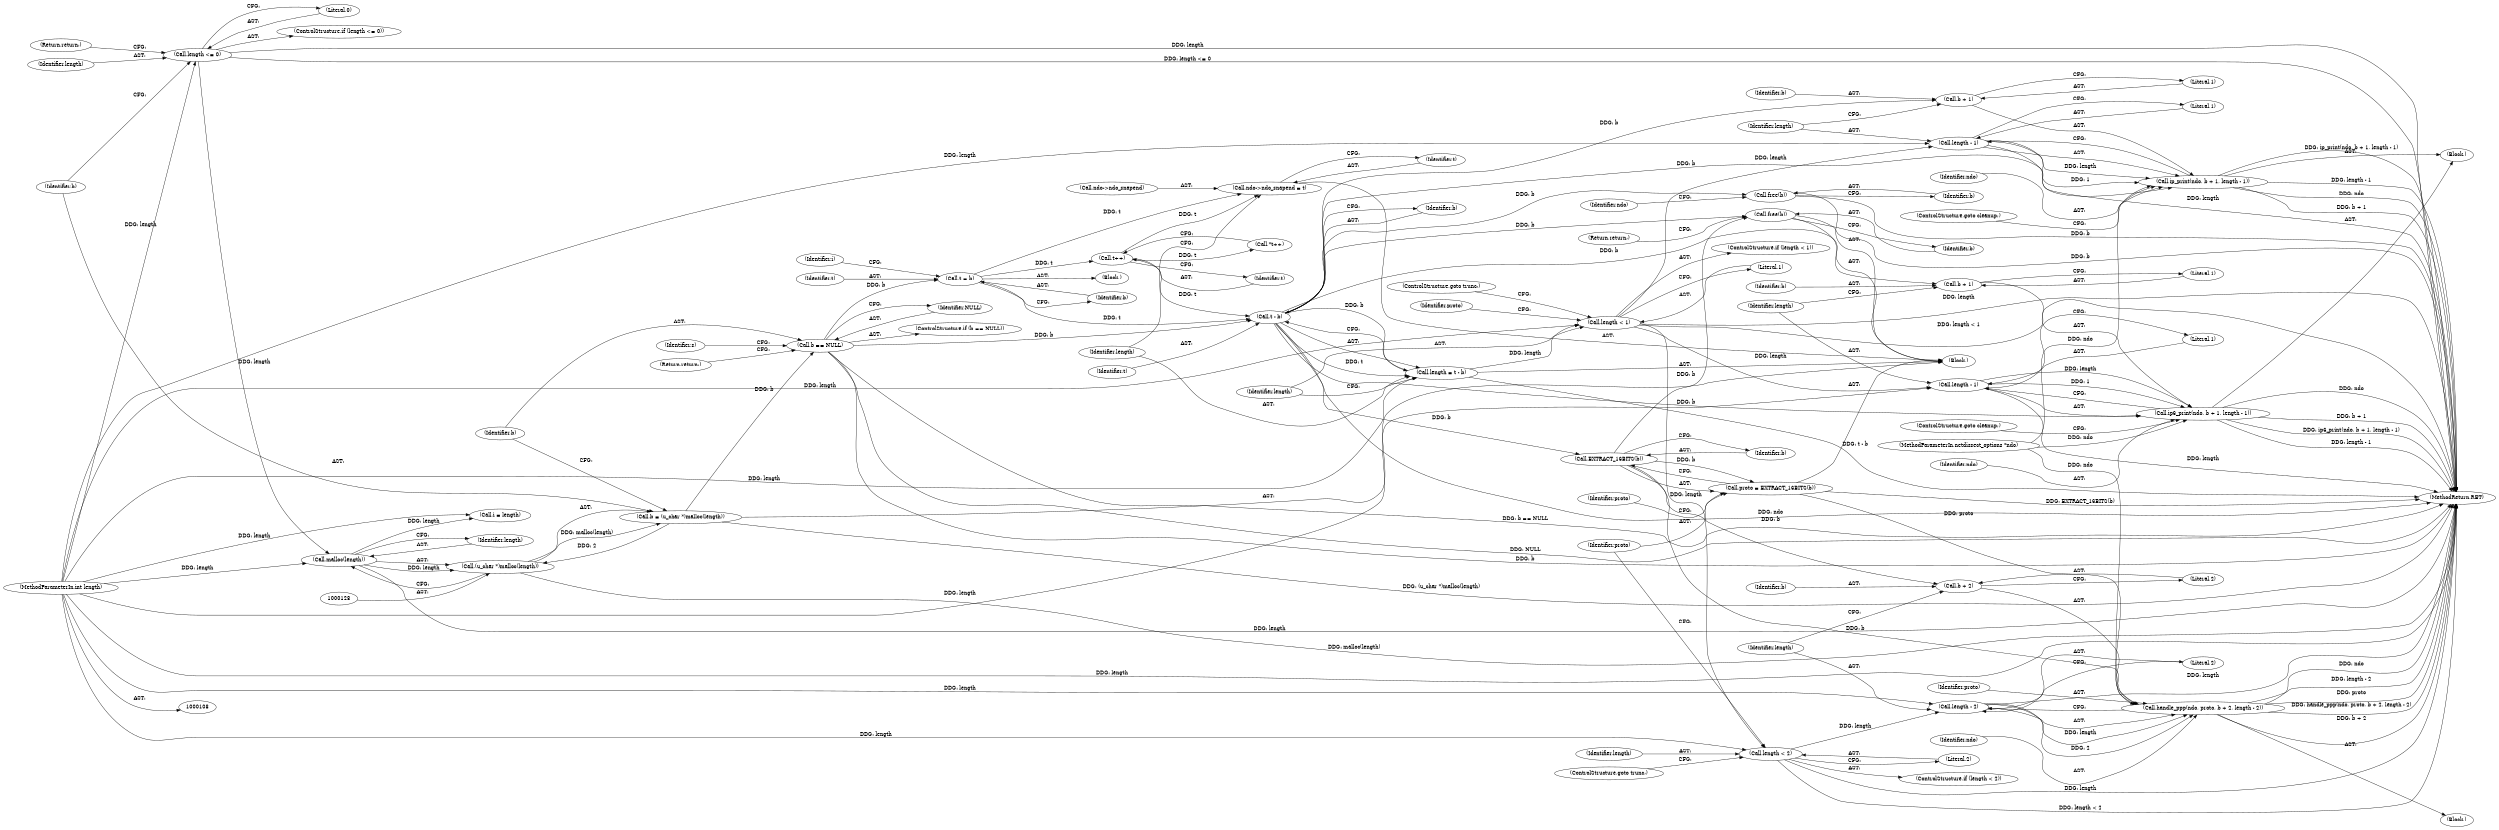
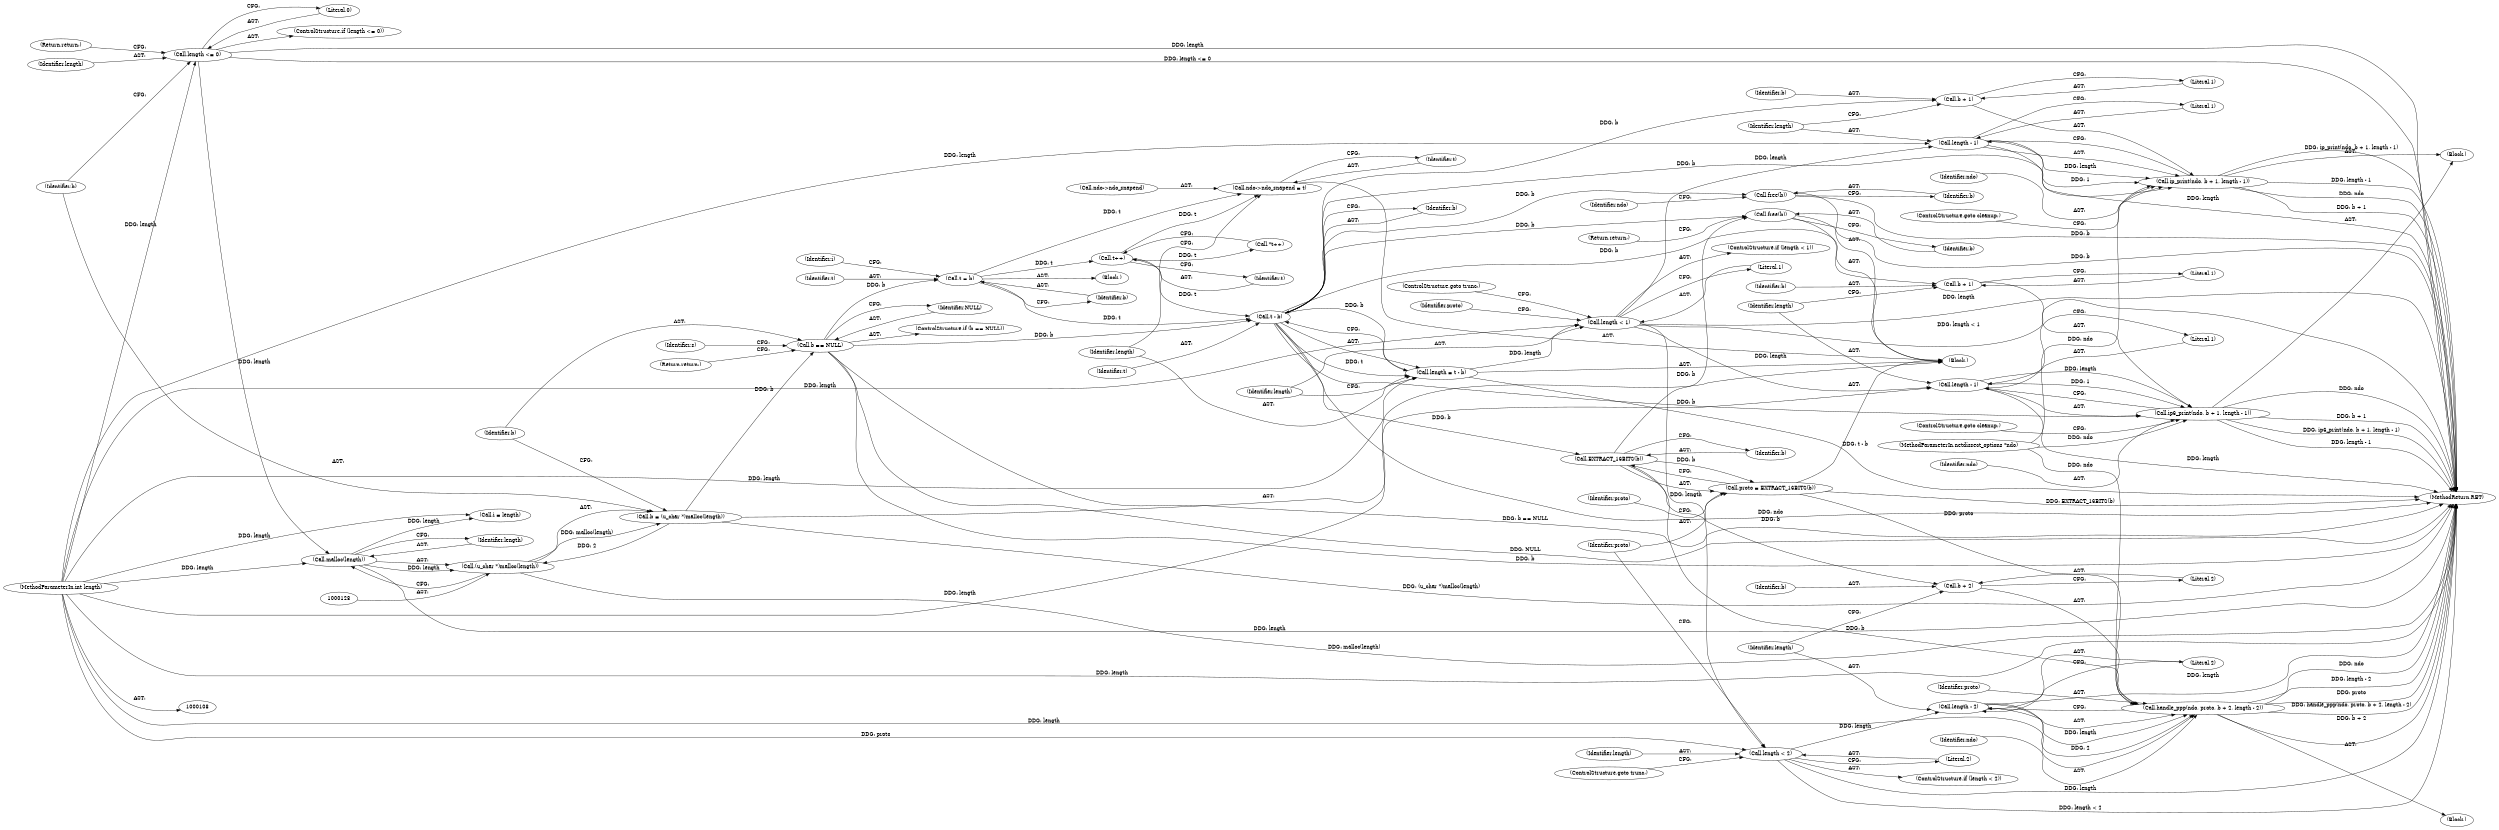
(972, 692) -> (1109, 724)
(876, 735) -> (876, 735)
